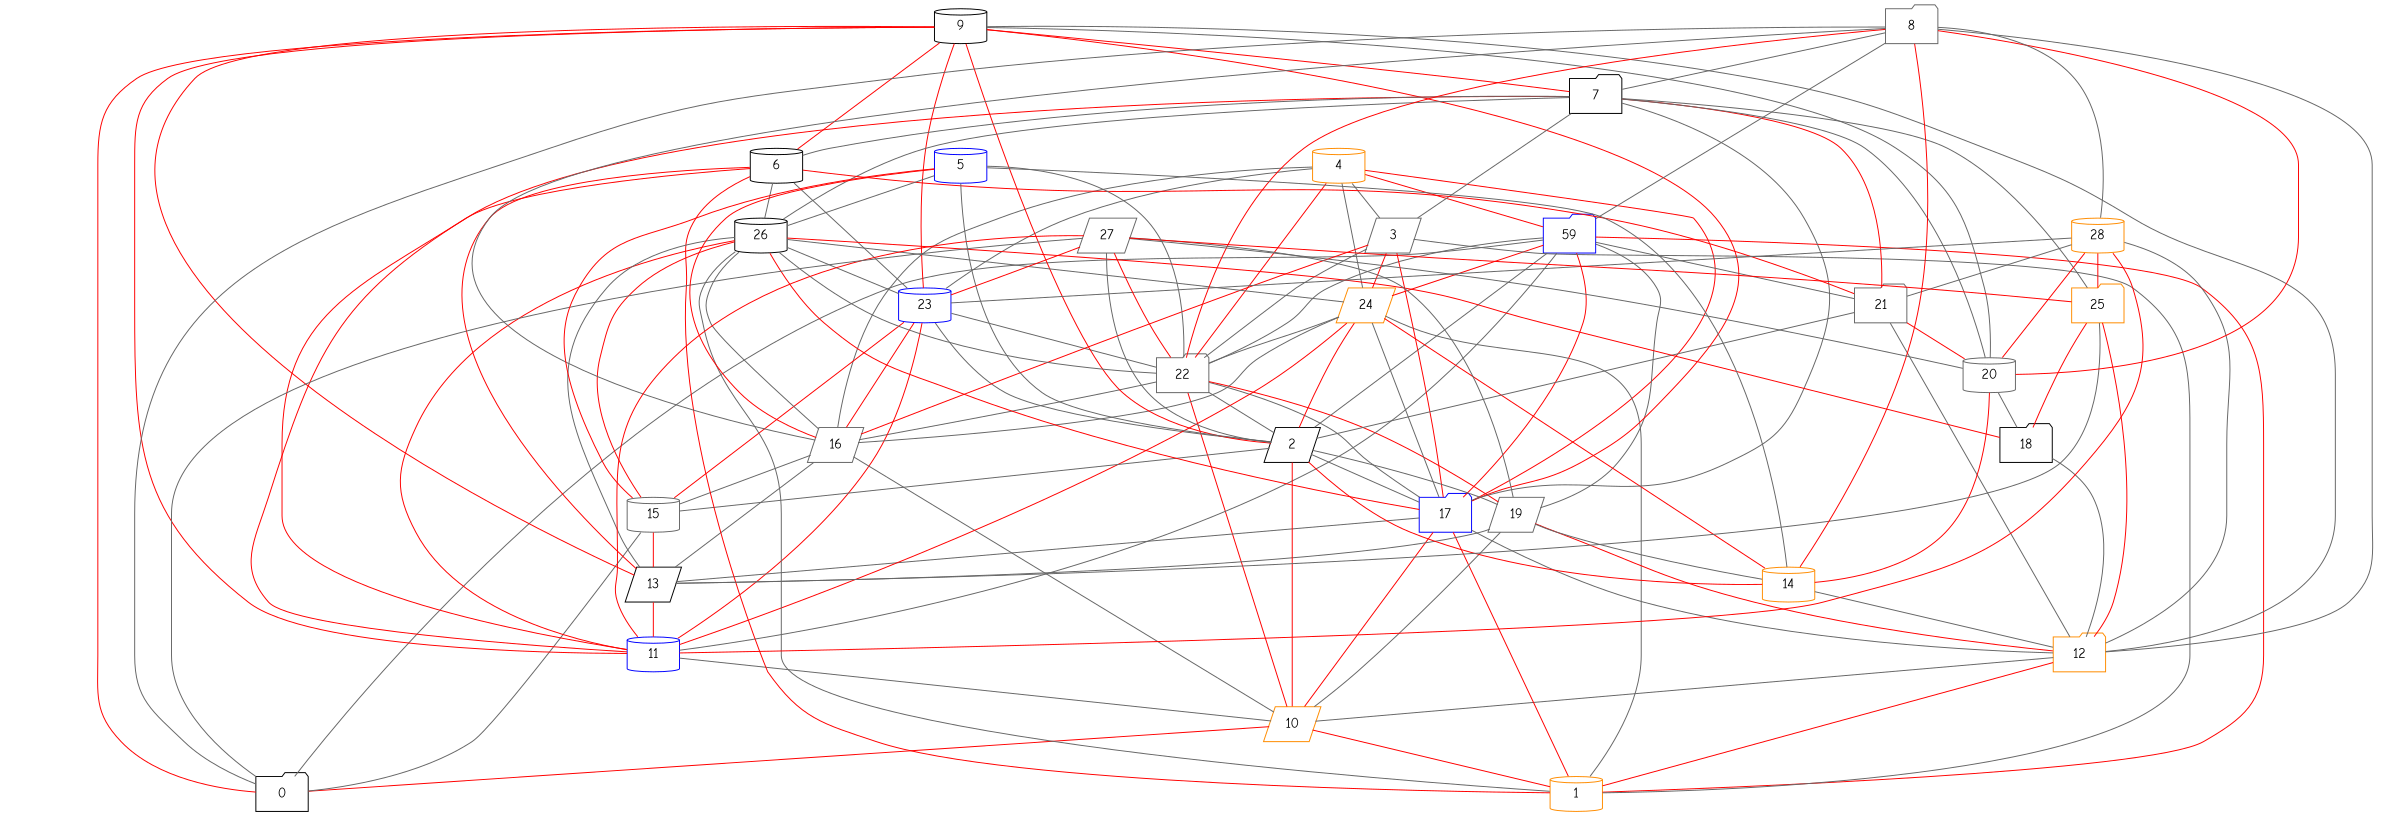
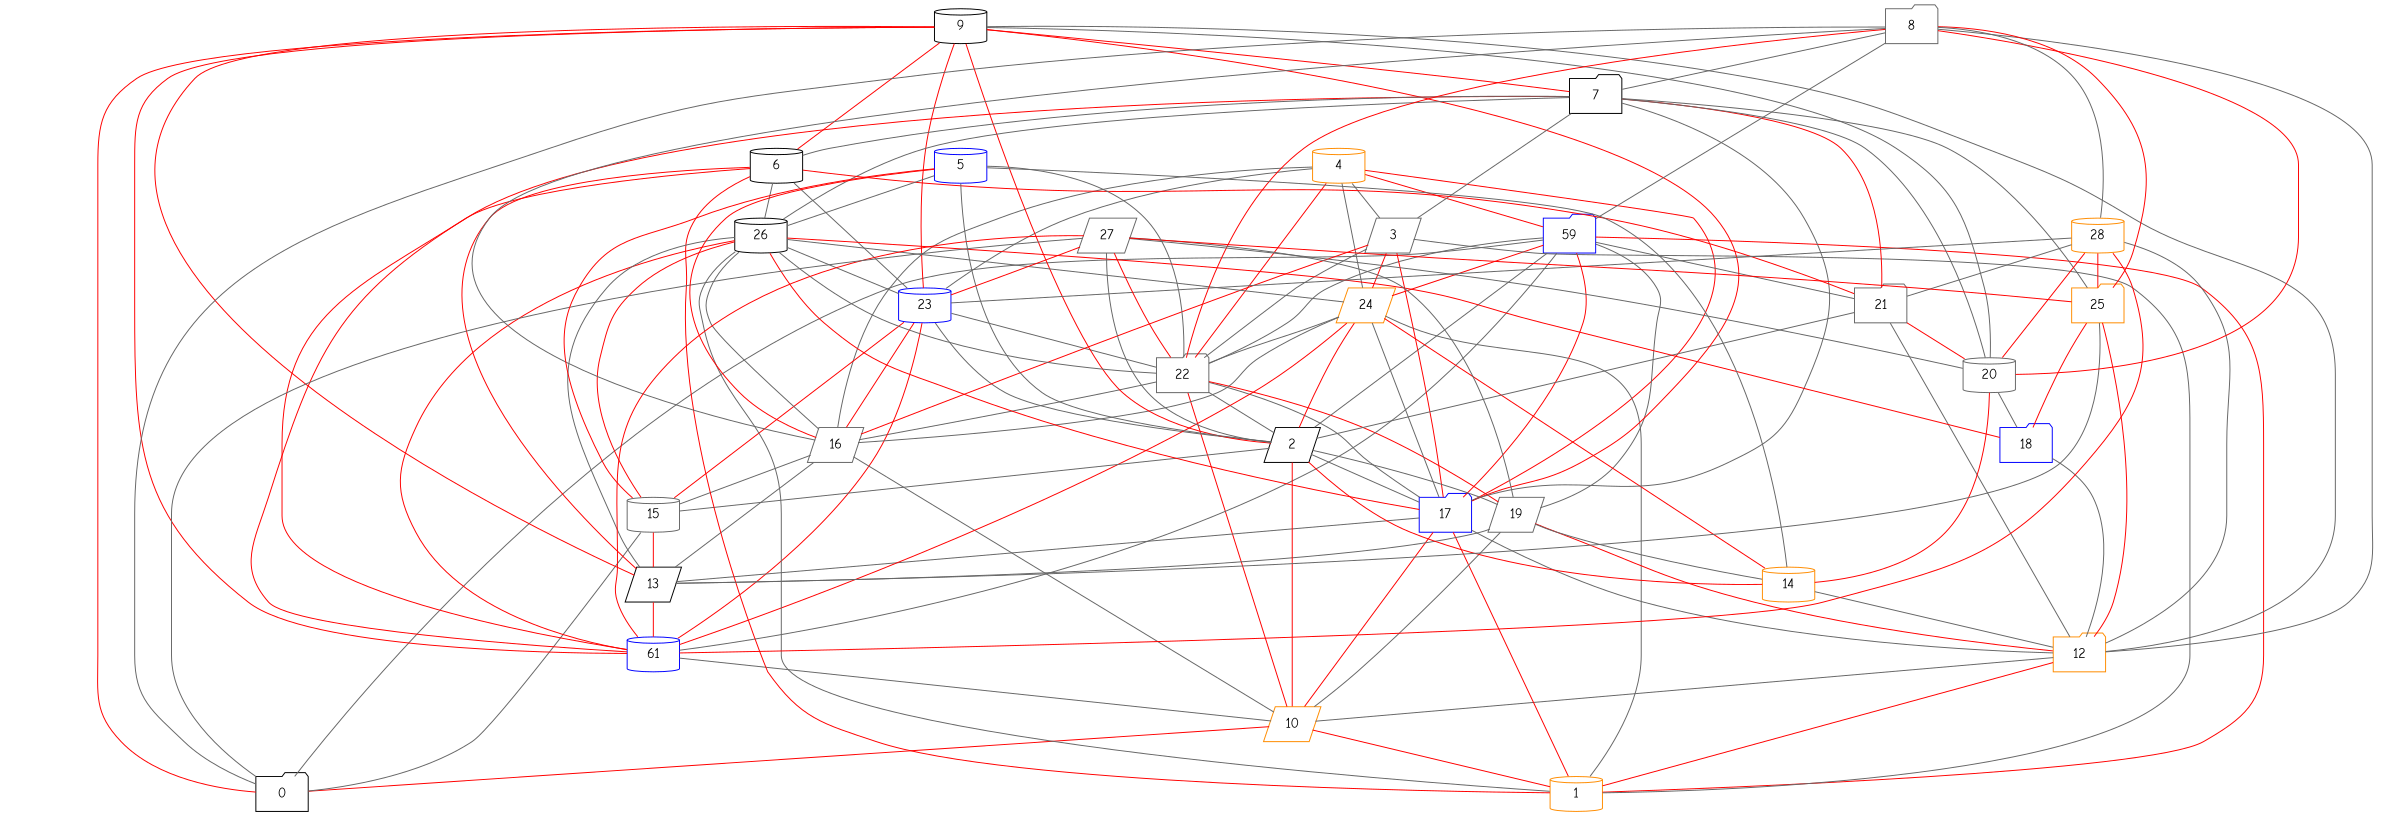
(1916, 318) -> (2117, 101)
(2026, 445) -> (2026, 445)
(653, 654) -> (653, 654)
